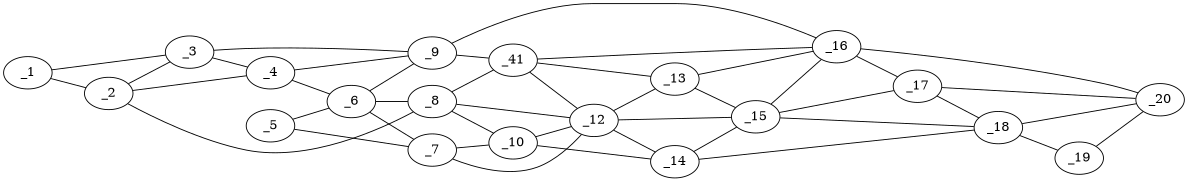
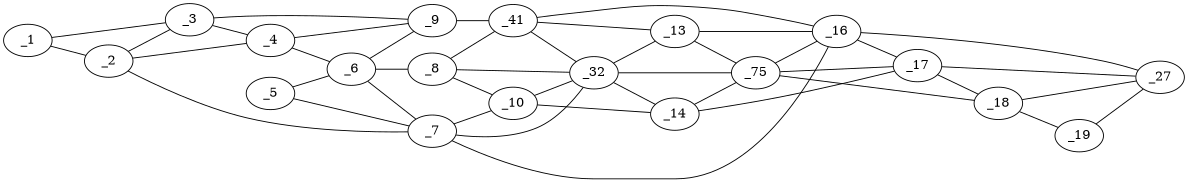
(633, 4) -> (666, 179)
(1160, 100) -> (1160, 77)
(756, 117) -> (756, 73)
(594, 120) -> (594, 73)
(836, 145) -> (792, 95)
(270, 153) -> (263, 121)
